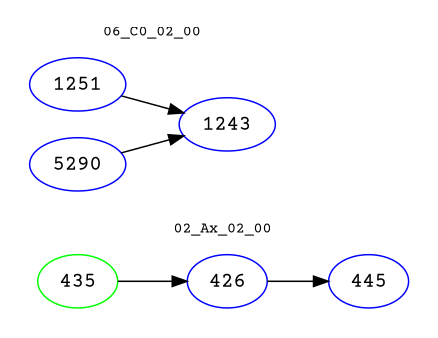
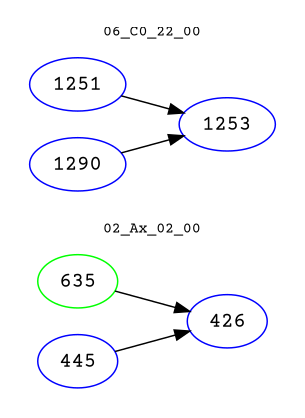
(152, 32) -> (152, 32)
(227, 124) -> (227, 124)
(78, 164) -> (78, 164)
(78, 281) -> (78, 281)
(290, 281) -> (145, 343)
